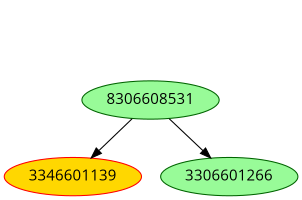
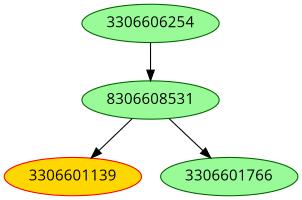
none -> (151, 23)
(73, 177) -> (73, 177)
(229, 177) -> (229, 177)
